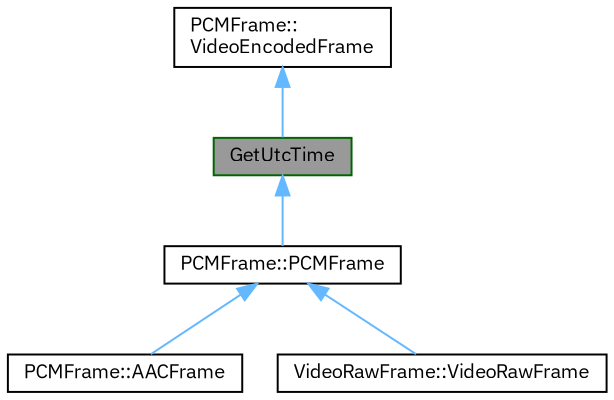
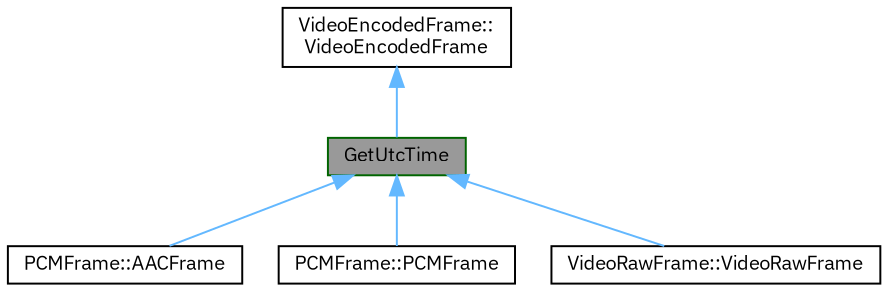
(283, 37) -> (397, 37)
(196, 324) -> (252, 214)
(371, 324) -> (566, 214)
